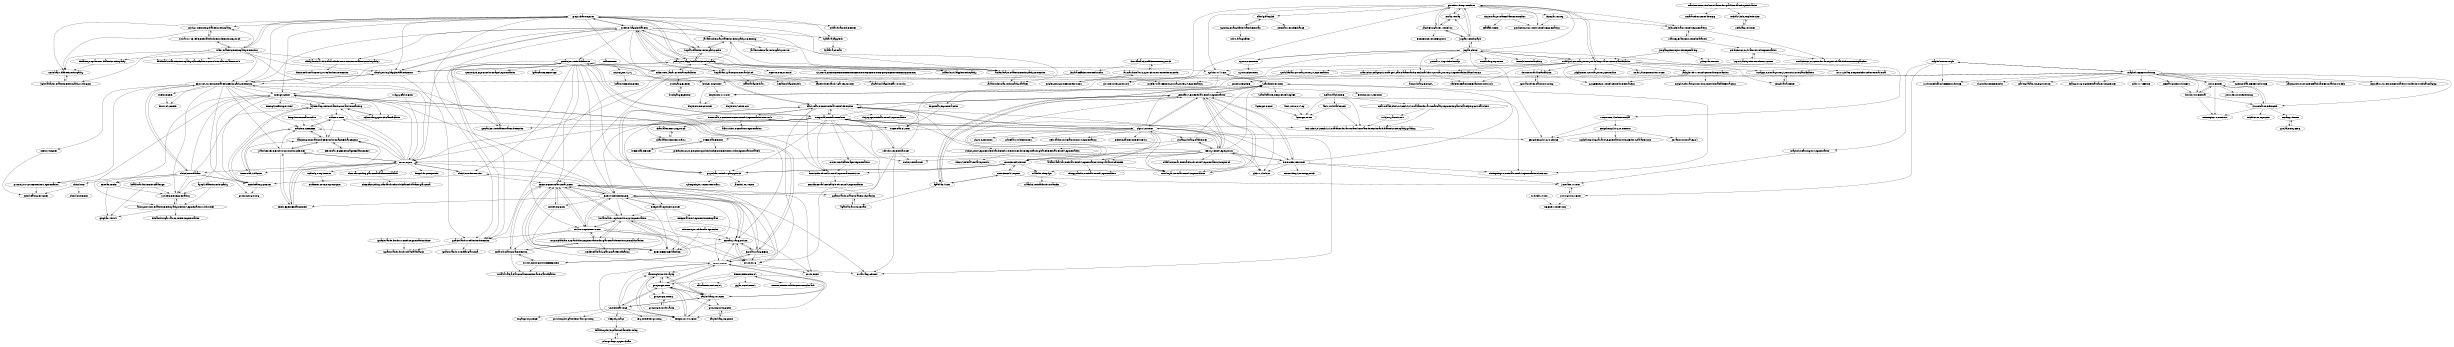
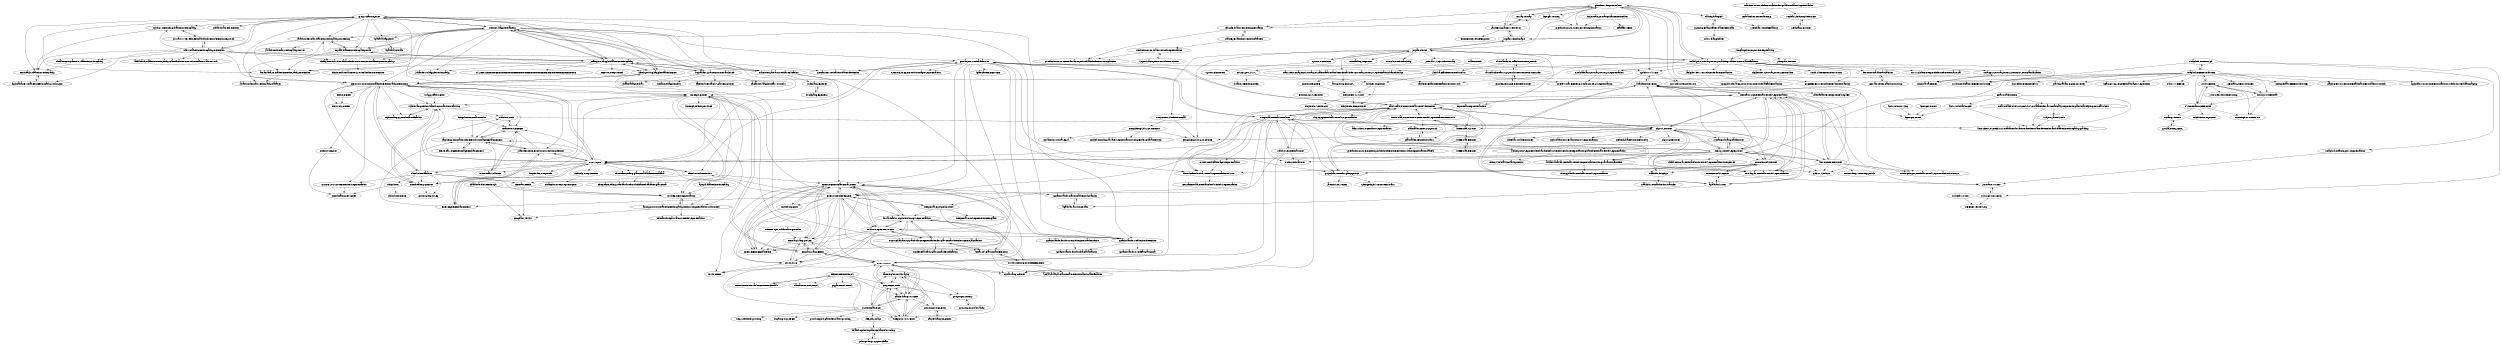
(1421, 84) -> (1343, 84)
(693, 124) -> none
(417, 128) -> (567, 104)
(147, 185) -> (483, 185)
